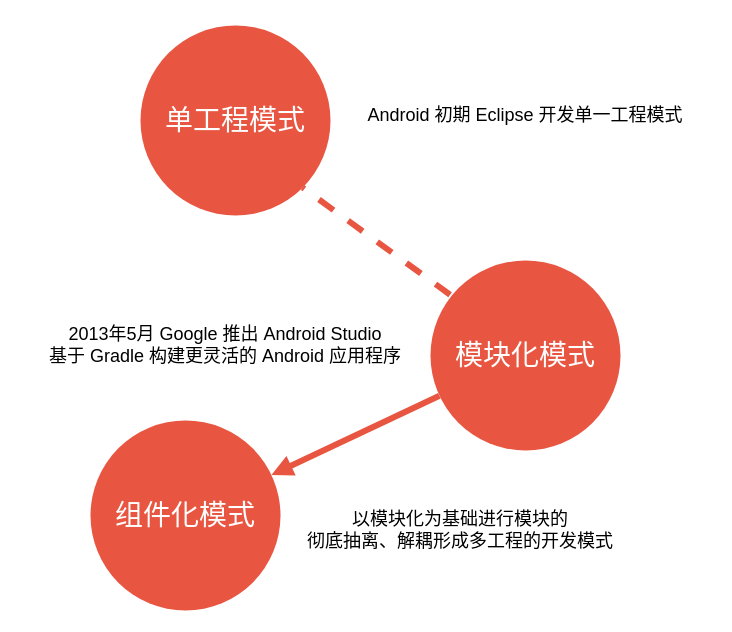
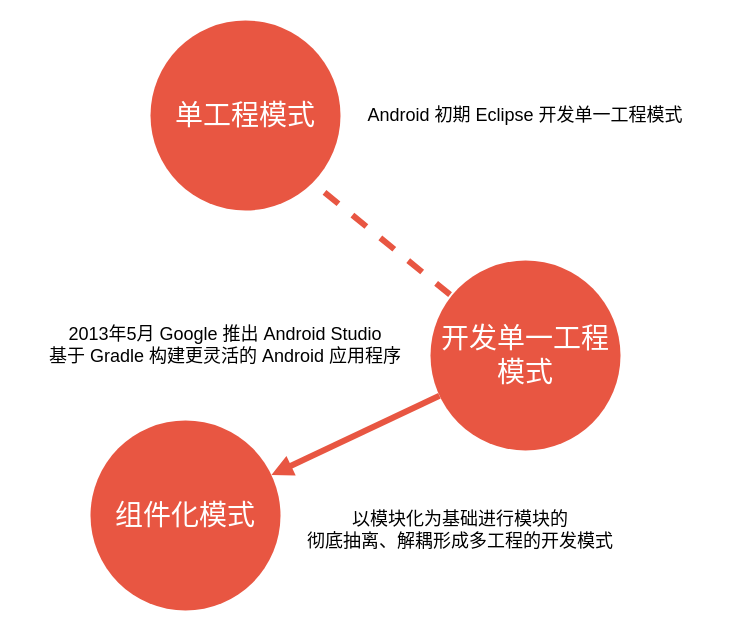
(236, 121) -> (246, 116)
(526, 356) -> (526, 356)
